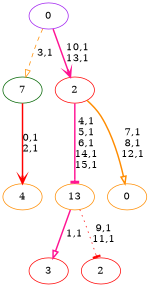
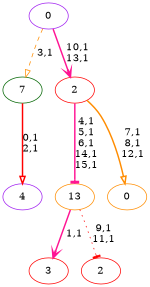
(23, 140) -> (23, 140)
(23, 197) -> (23, 197)
(63, 231) -> (63, 231)
